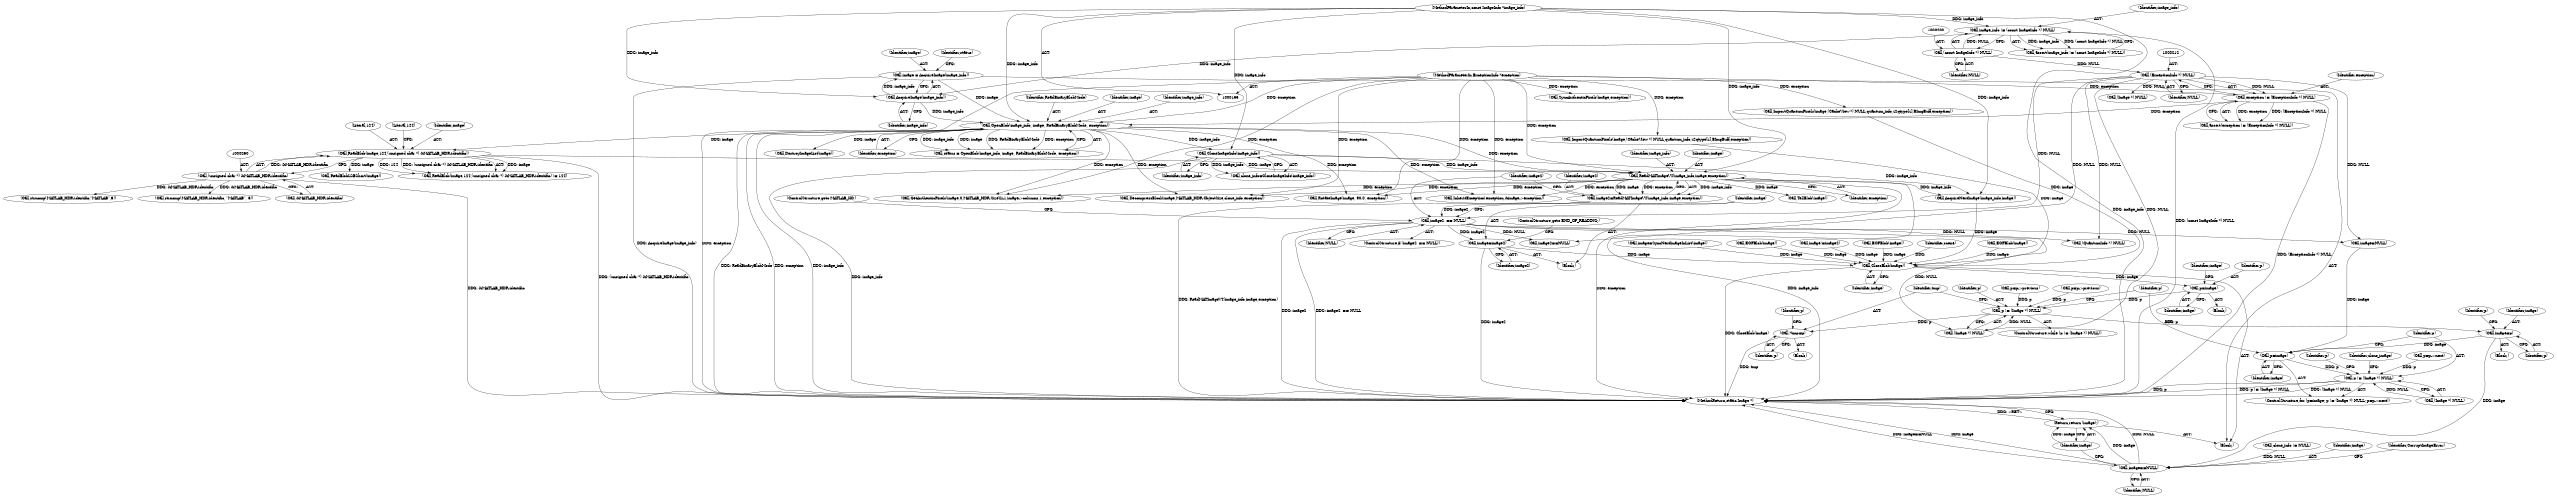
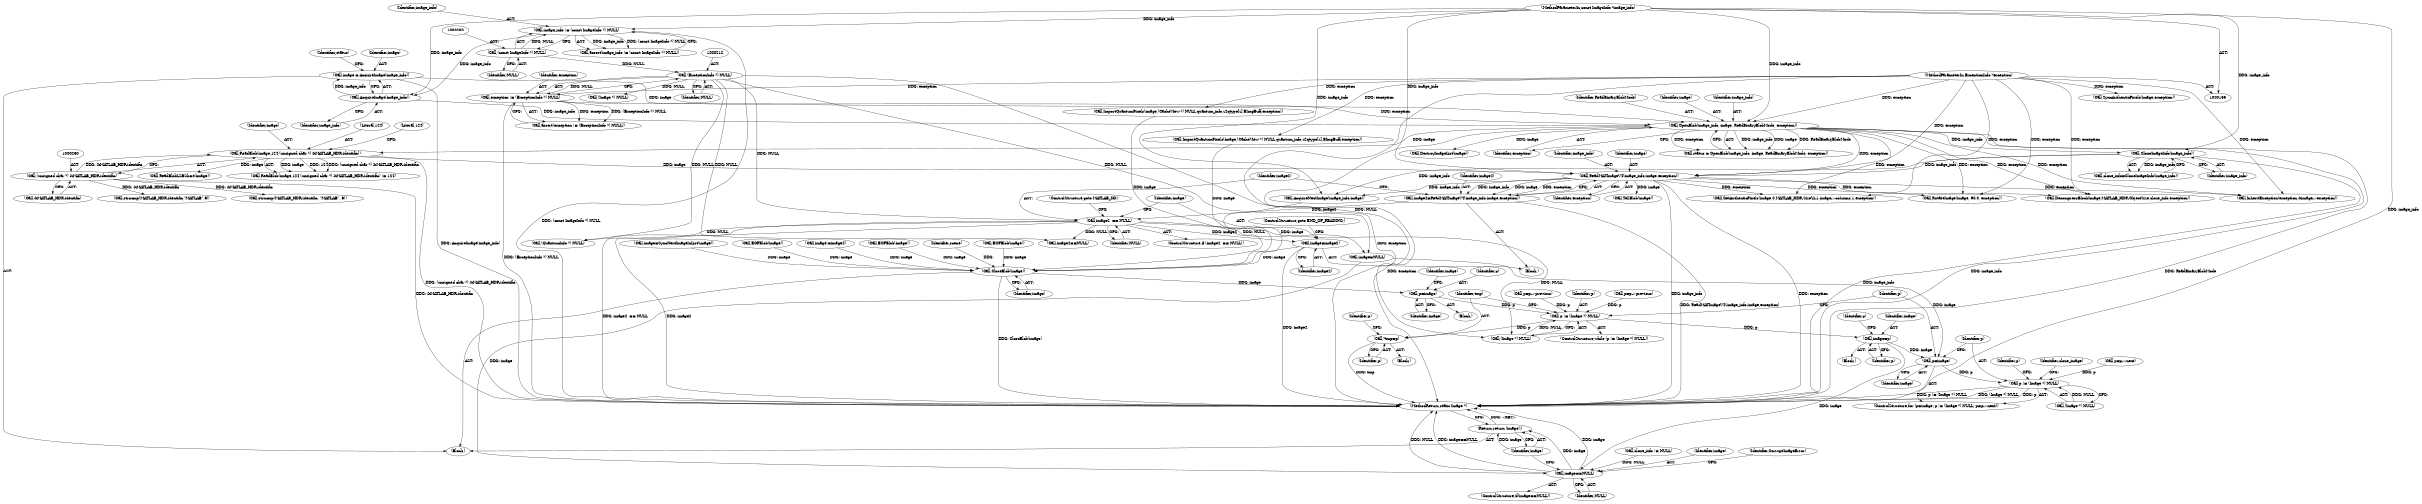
none -> (517, 456)
none -> (1516, 496)
